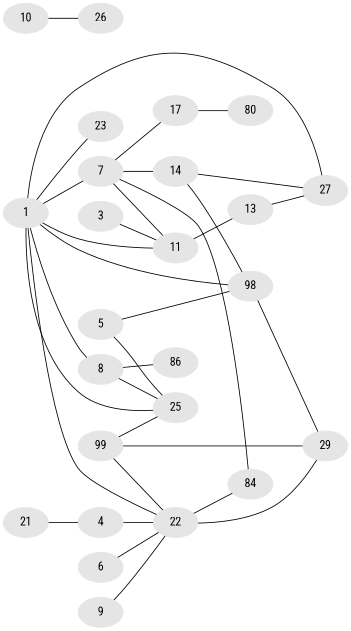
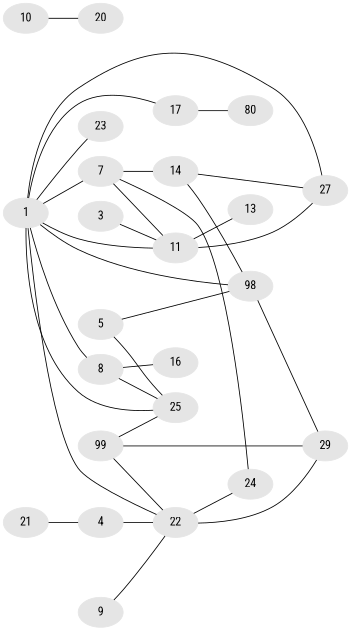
(101, 18) -> (101, 18)
(138, 141) -> (67, 113)
(288, 200) -> (260, 237)
(176, 363) -> (176, 363)
(250, 484) -> (250, 484)
(101, 567) -> none
